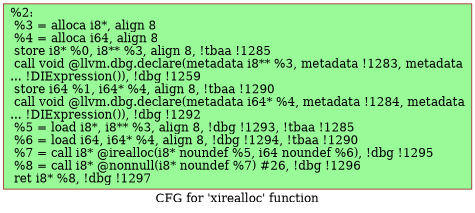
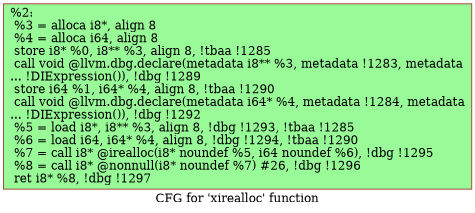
(106, 77) -> (106, 77)
